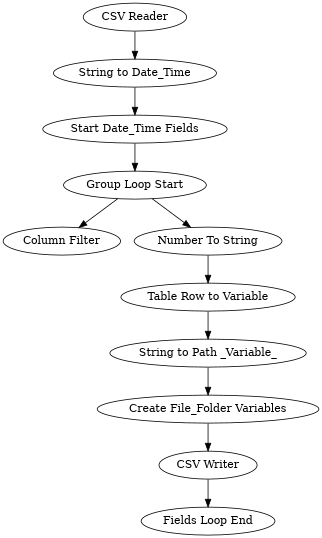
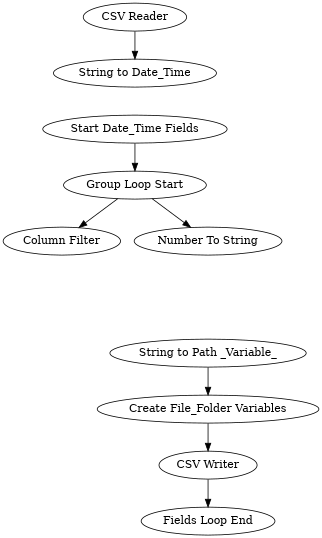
(135, 97) -> none
(208, 297) -> none
